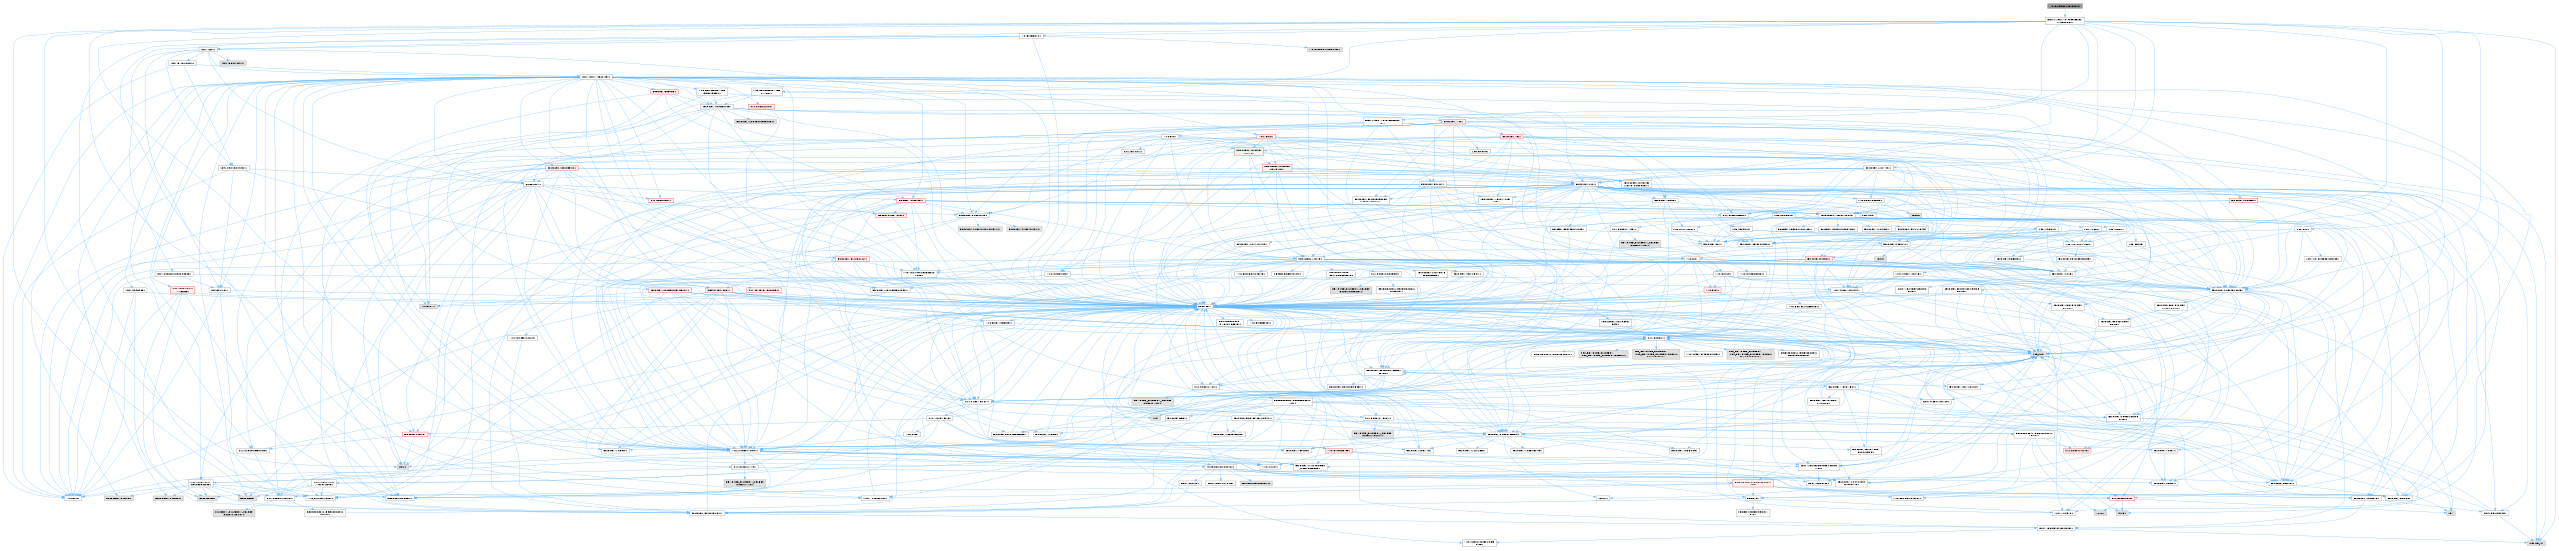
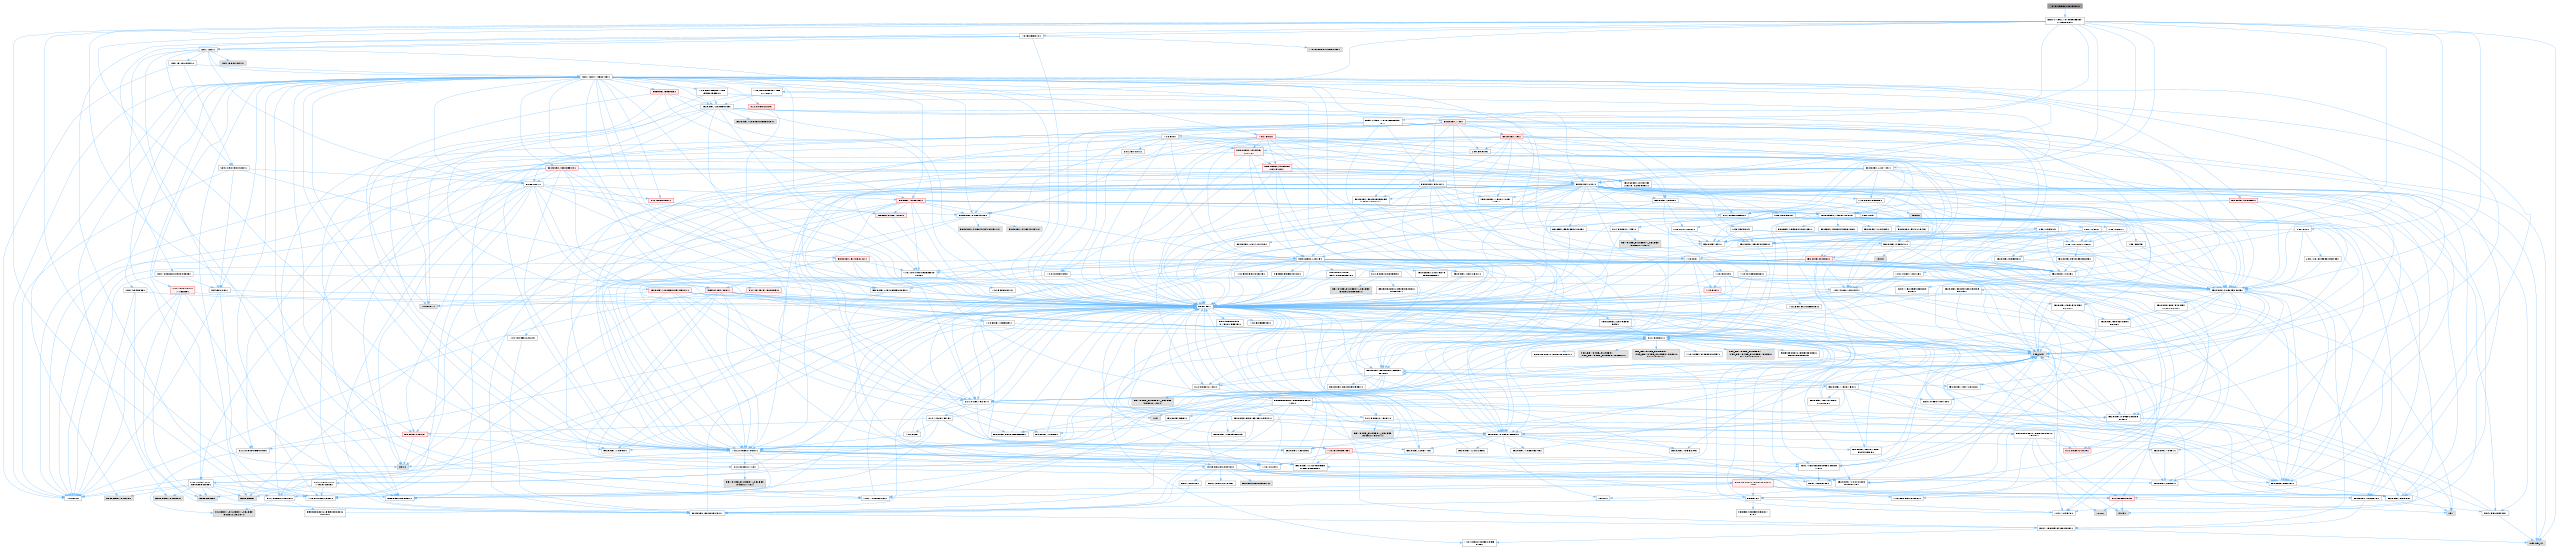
(2015, 155) -> (1496, 144)
(872, 204) -> (832, 193)
none -> (1003, 290)
(1297, 299) -> none
(1104, 311) -> none
(264, 471) -> (164, 481)
